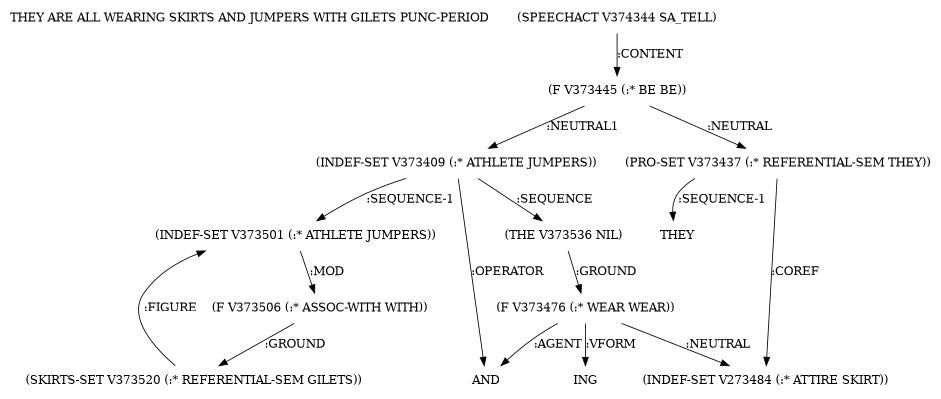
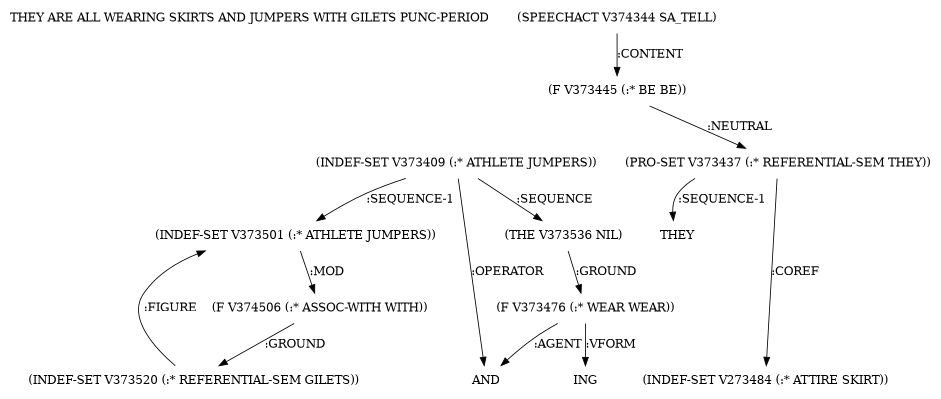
(540, 125) -> none
(320, 308) -> (320, 308)
(671, 343) -> none
(194, 381) -> (194, 381)
